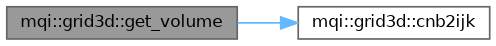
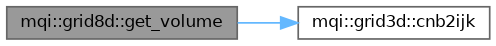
(122, 23) -> (122, 23)
